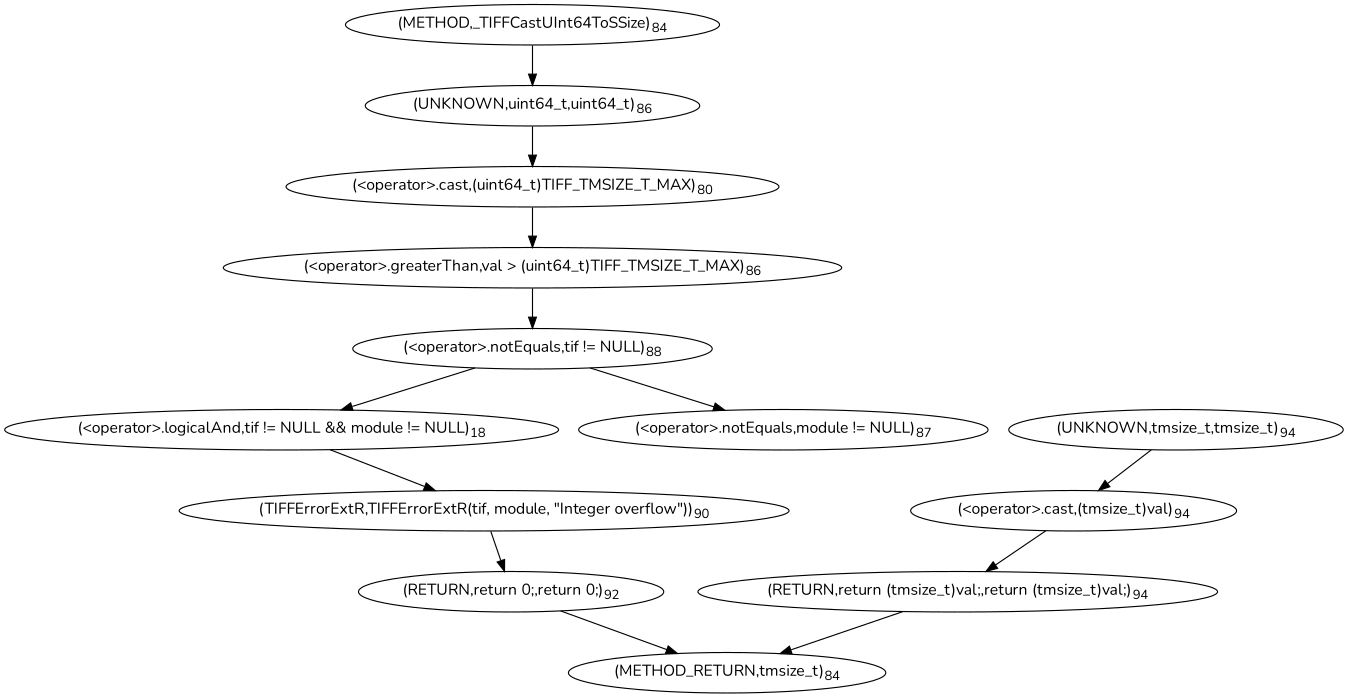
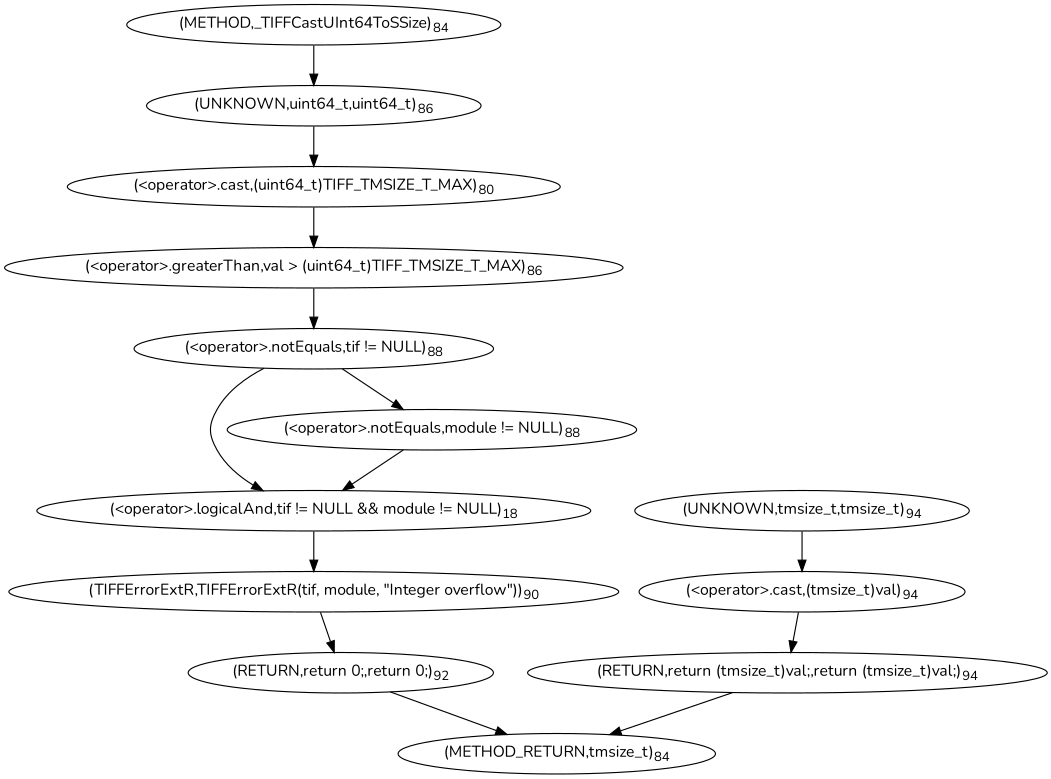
(924, 428) -> (573, 428)
none -> (378, 467)
